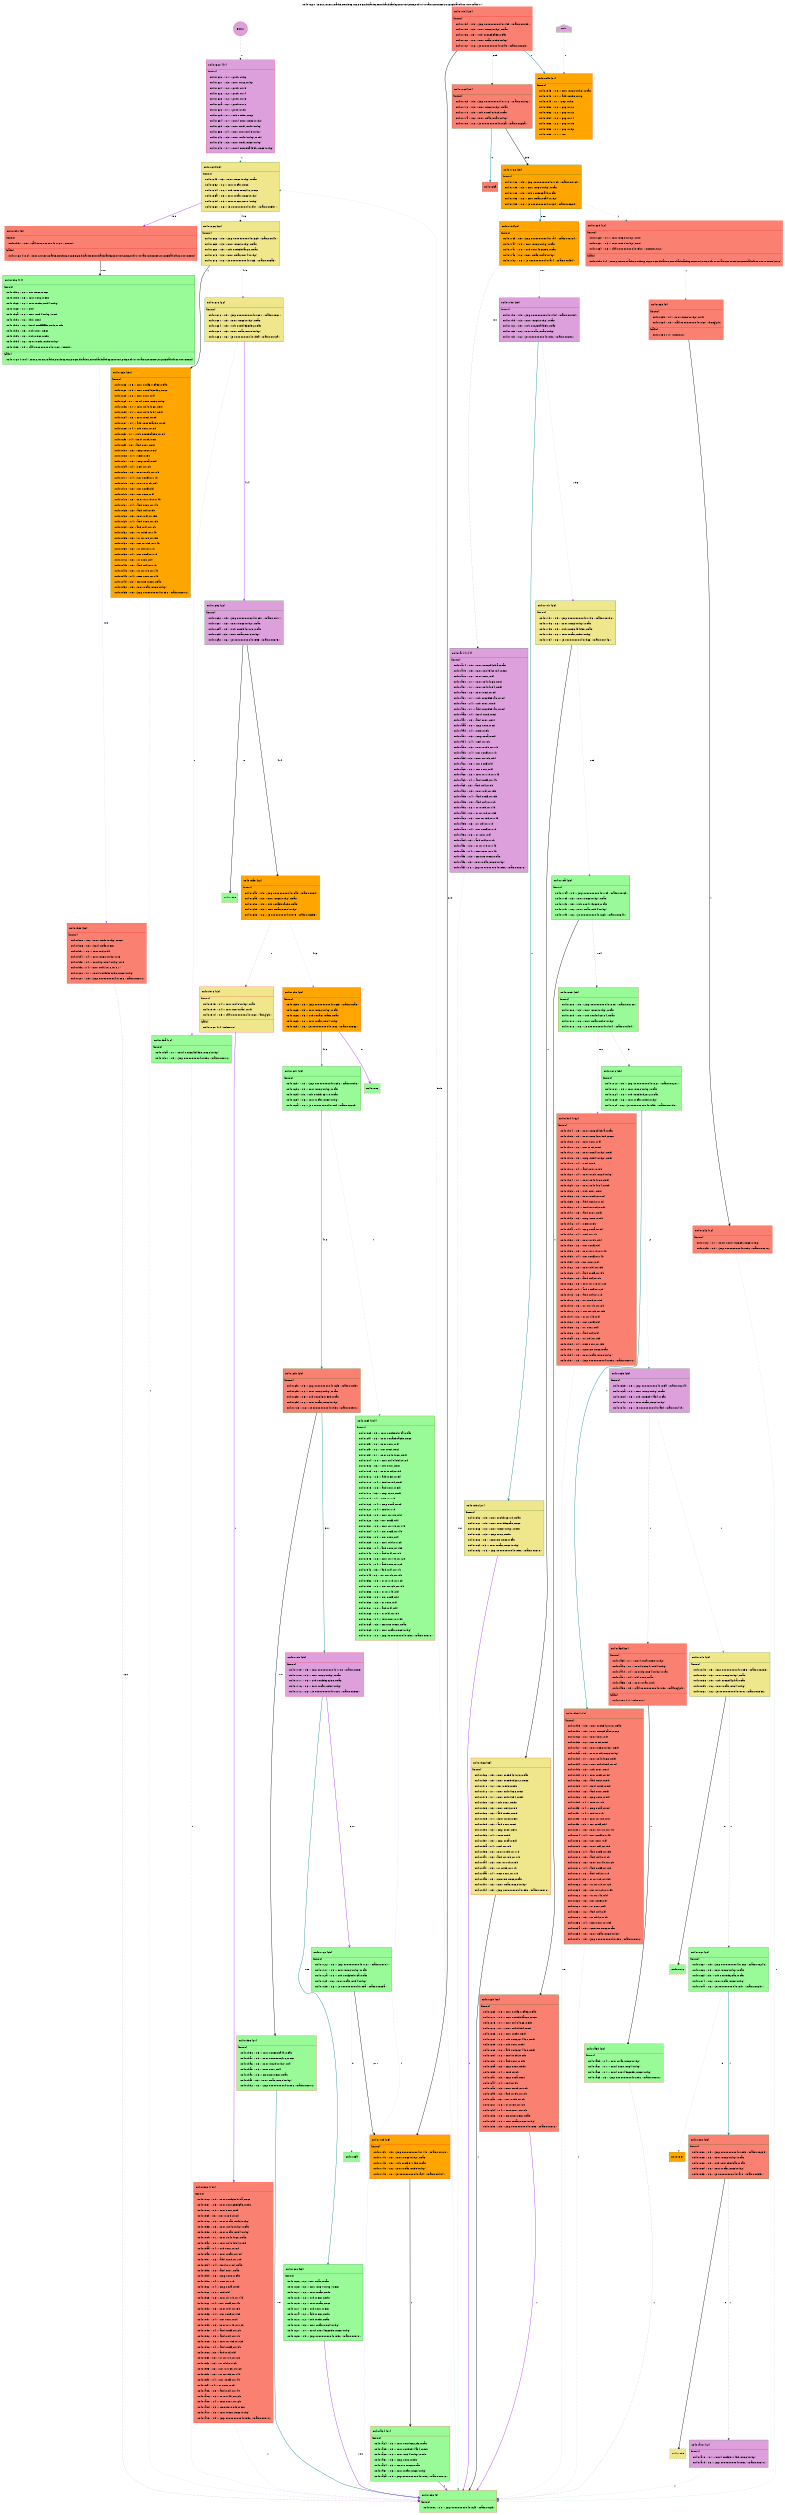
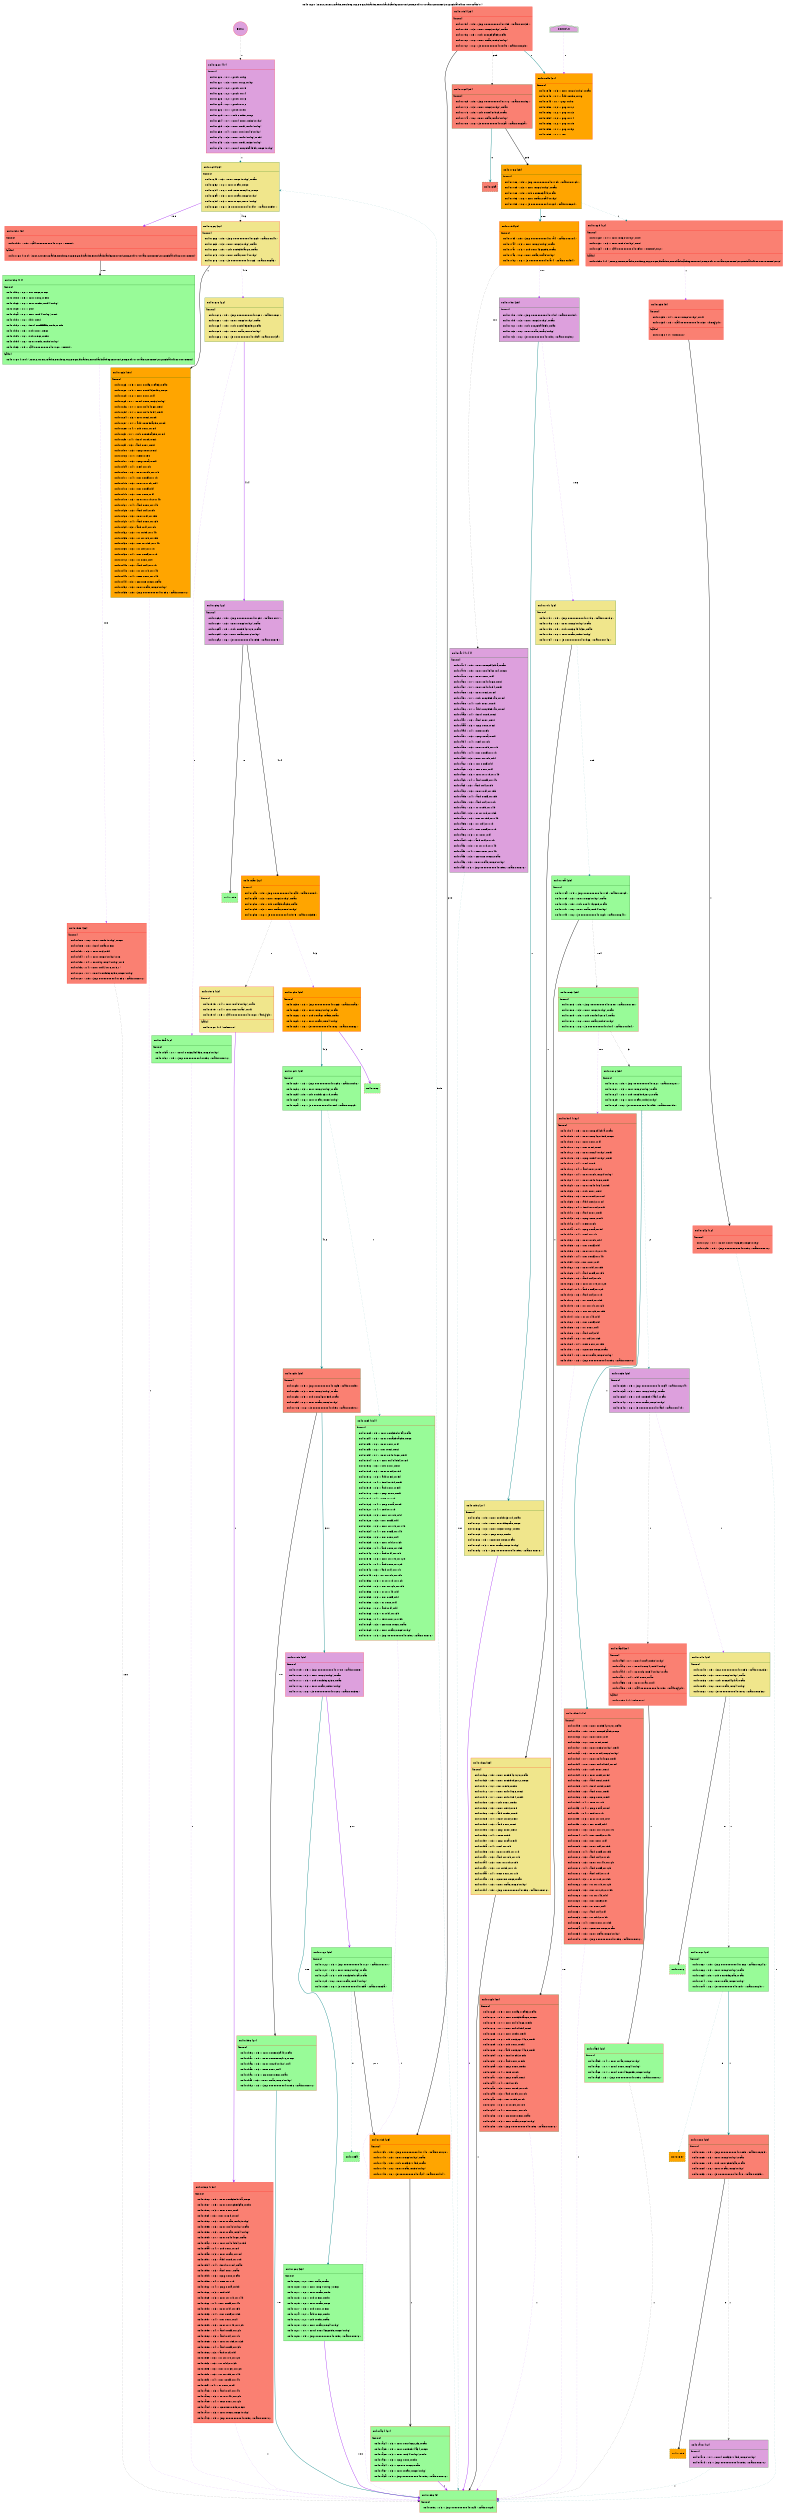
(564, 29) -> (564, 29)
(531, 2315) -> (531, 2315)
(678, 2454) -> (678, 2454)
